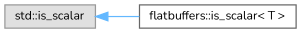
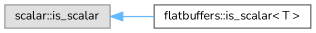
(50, 17) -> (58, 17)
